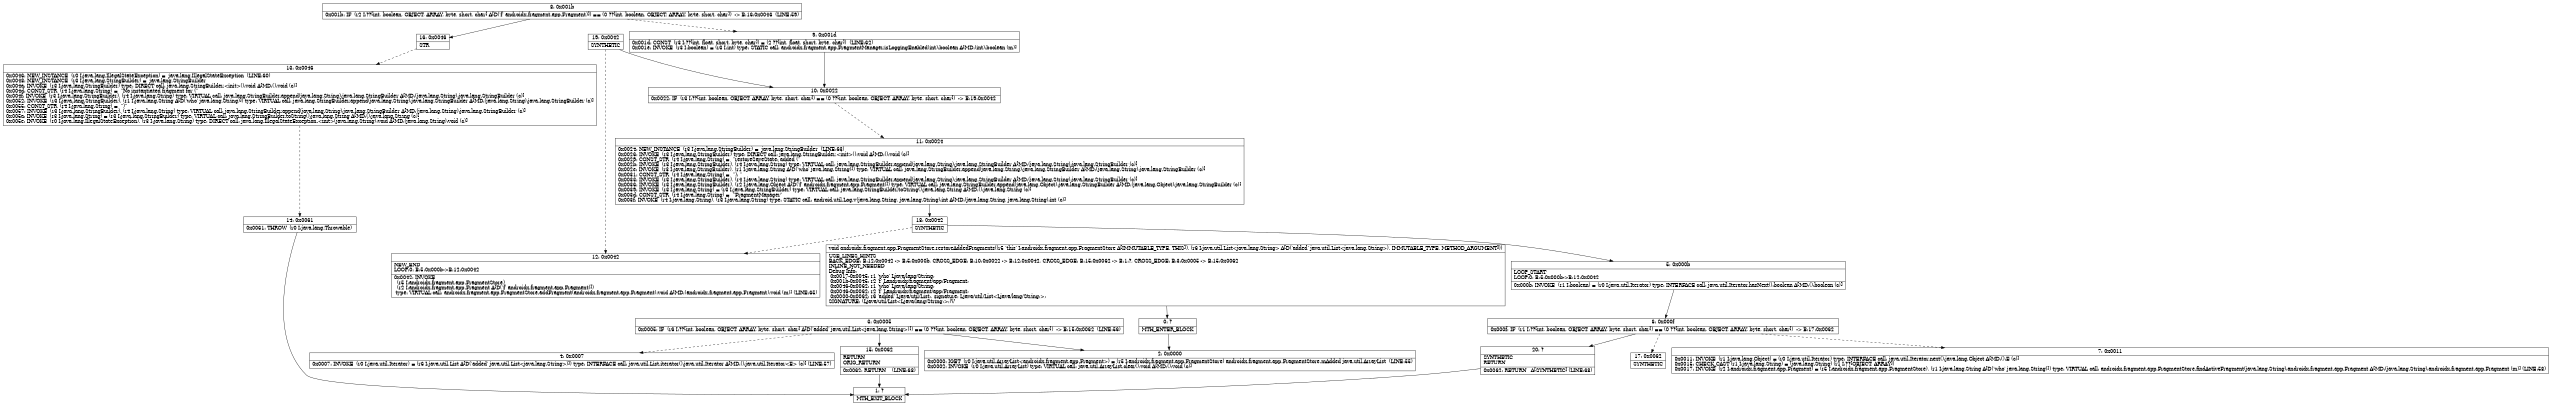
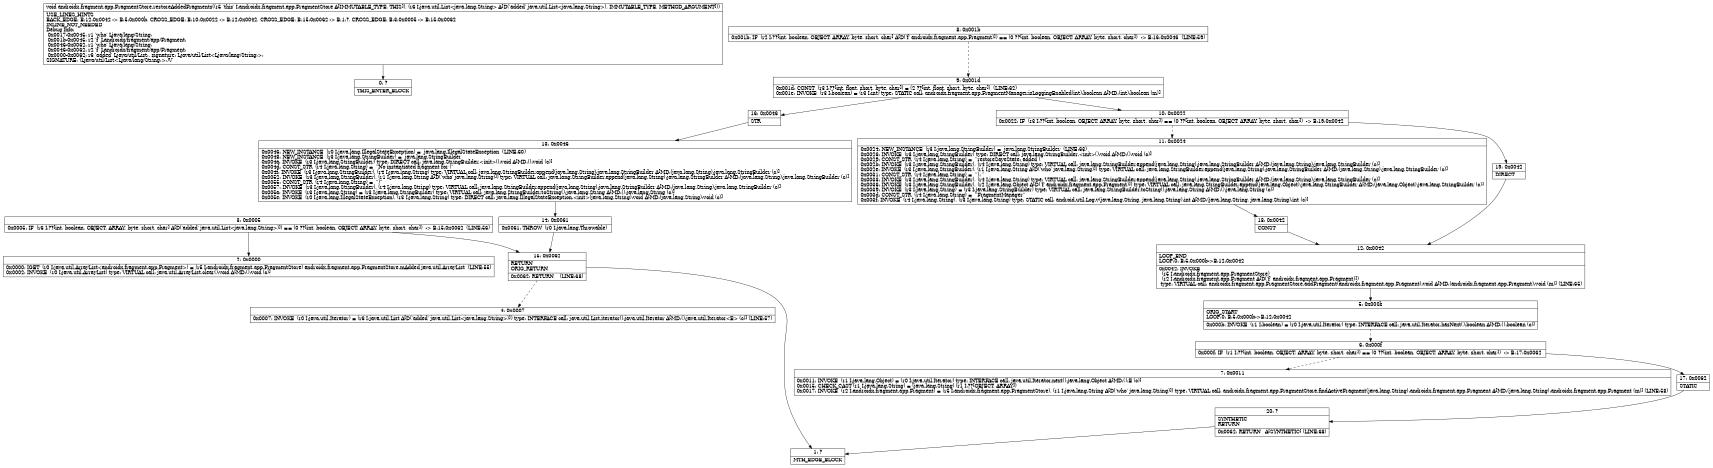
(491, 28) -> (842, 106)
(606, 46) -> (1505, 175)
(398, 56) -> (713, 131)
(694, 72) -> (1433, 128)
(606, 150) -> (1474, 218)
(300, 170) -> (555, 208)
(930, 228) -> (1267, 228)
(1279, 233) -> (1371, 293)
(830, 240) -> (1302, 238)
(407, 265) -> (1173, 256)
(1530, 273) -> (1222, 312)
(1670, 302) -> (1371, 334)
(1168, 330) -> (383, 91)
(1169, 340) -> none
(1614, 340) -> (1510, 416)
(1656, 342) -> (1614, 359)
(727, 343) -> (529, 293)
(1648, 364) -> (1688, 386)
(503, 391) -> (552, 241)
(879, 399) -> (818, 460)
